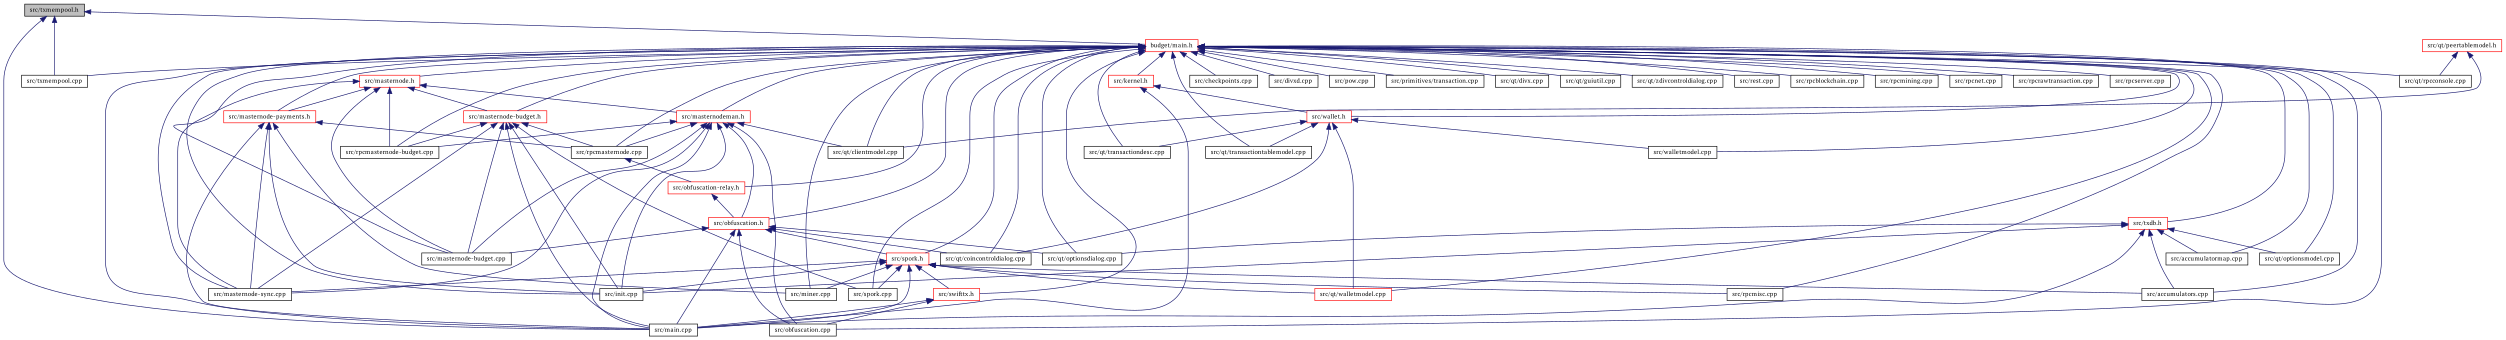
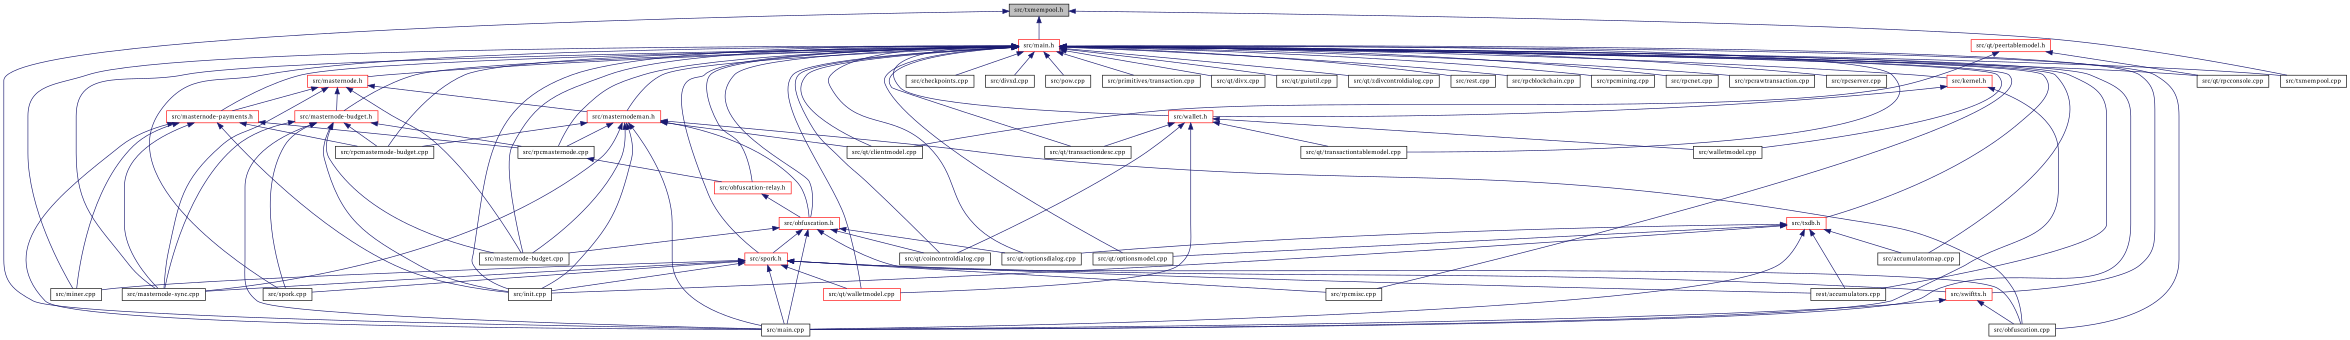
(1172, 46) -> (1039, 46)
(390, 120) -> (302, 135)
(2178, 295) -> (1848, 295)
